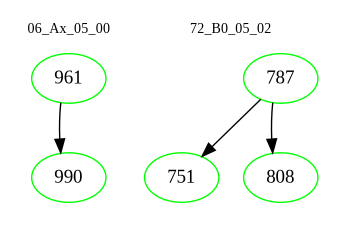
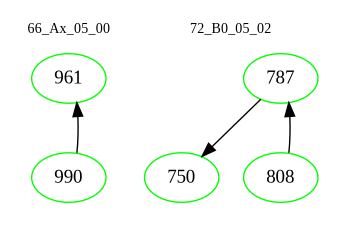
(70, 30) -> (70, 30)
(60, 121) -> (78, 135)
(272, 121) -> (290, 135)
(182, 178) -> (182, 178)
